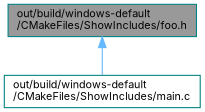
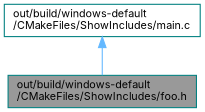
(102, 62) -> (102, 62)
